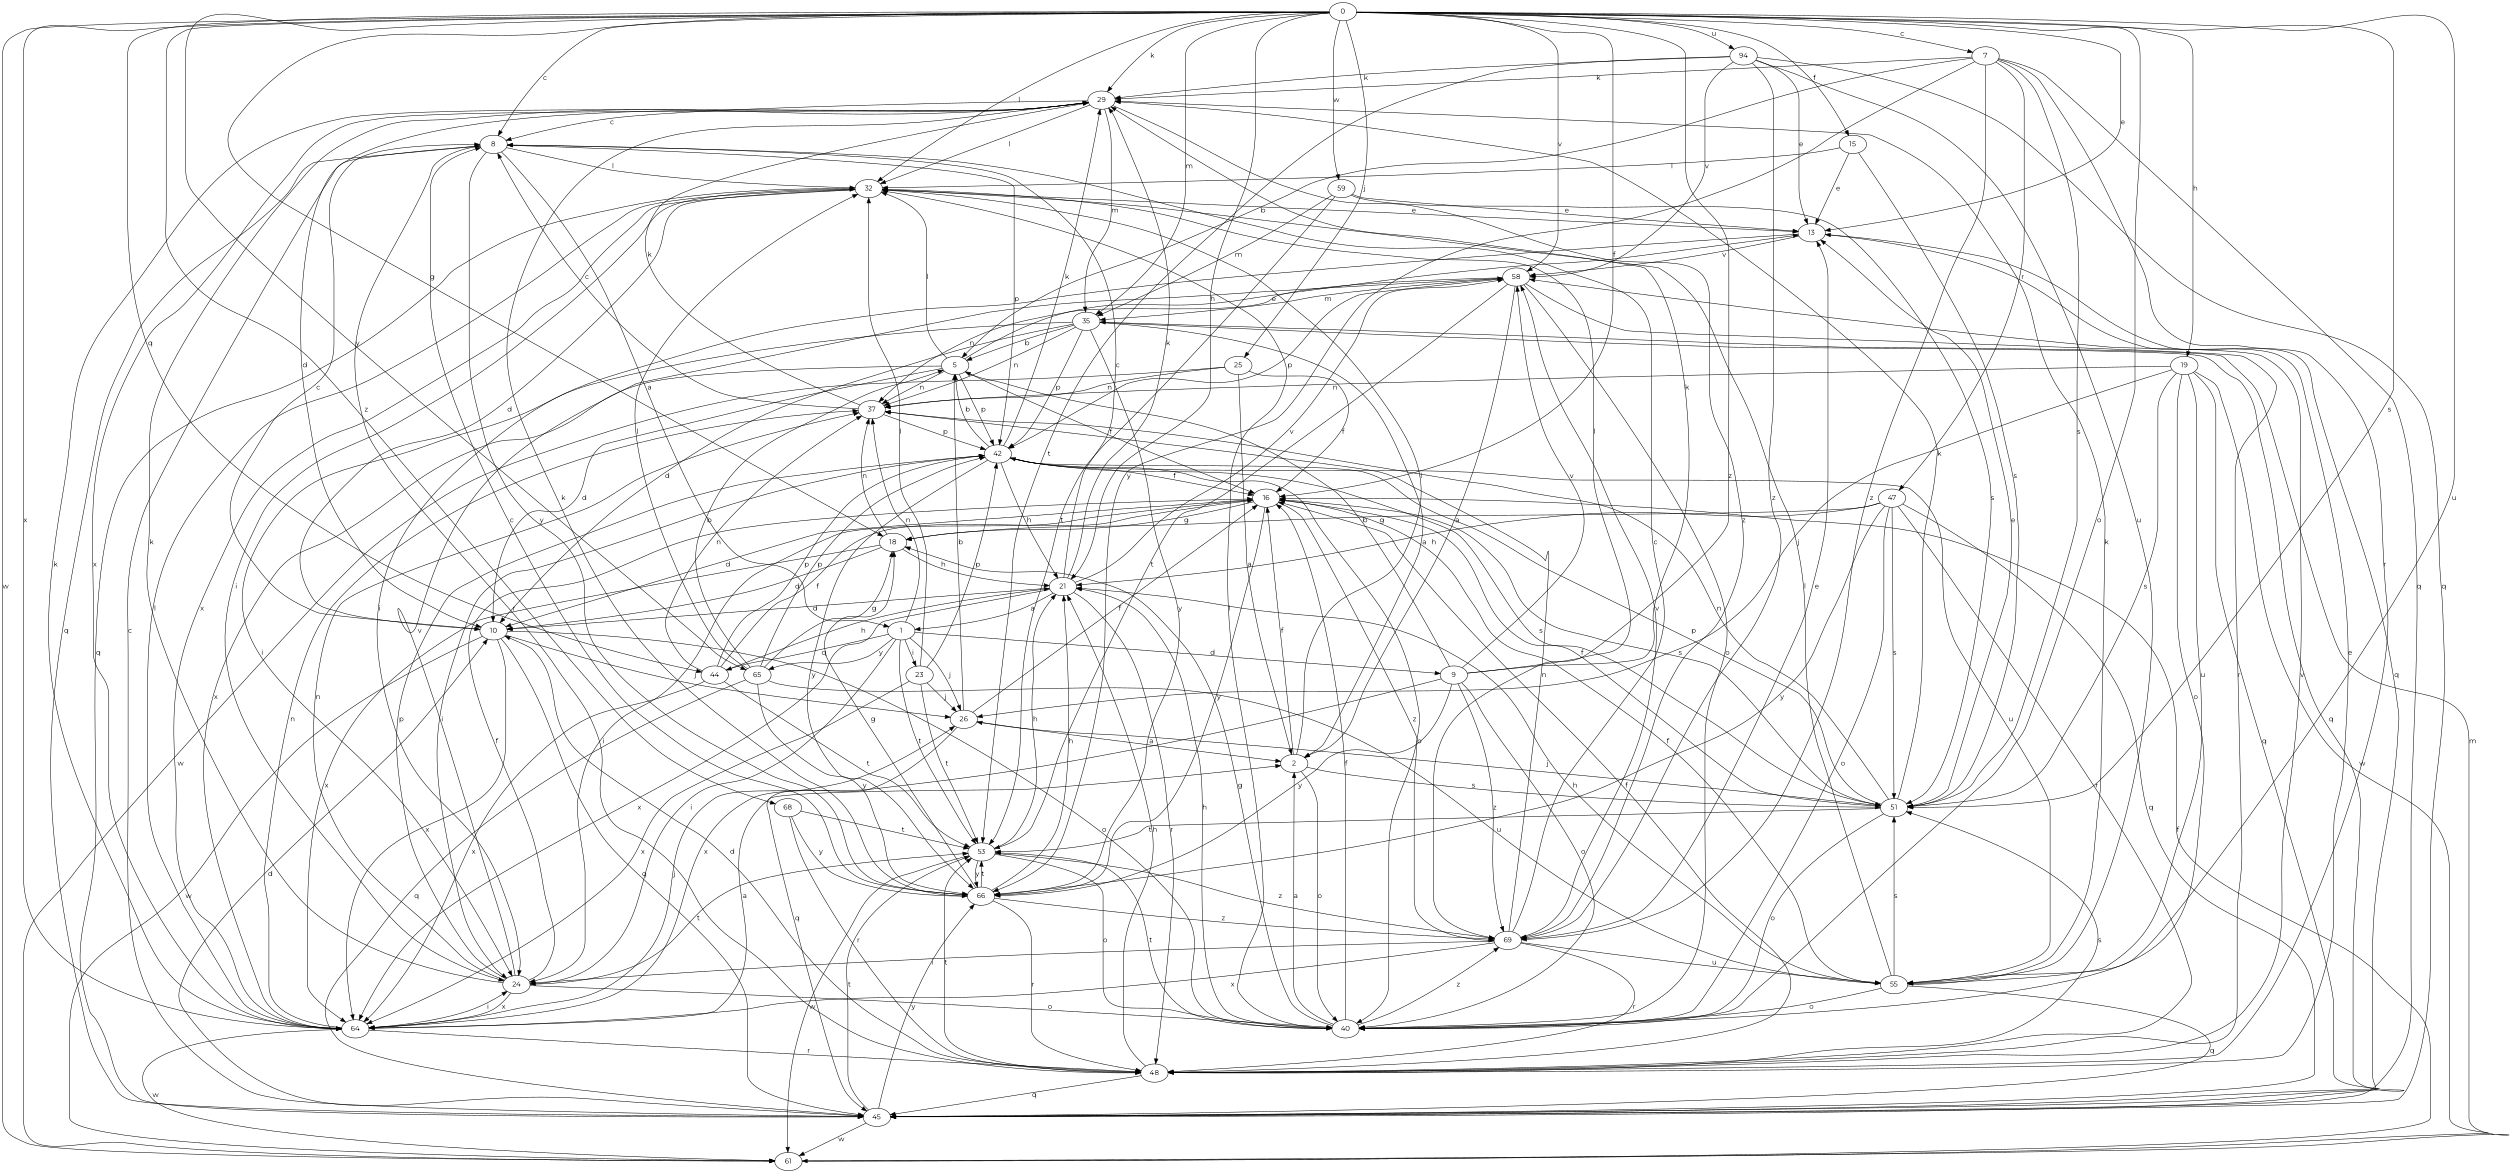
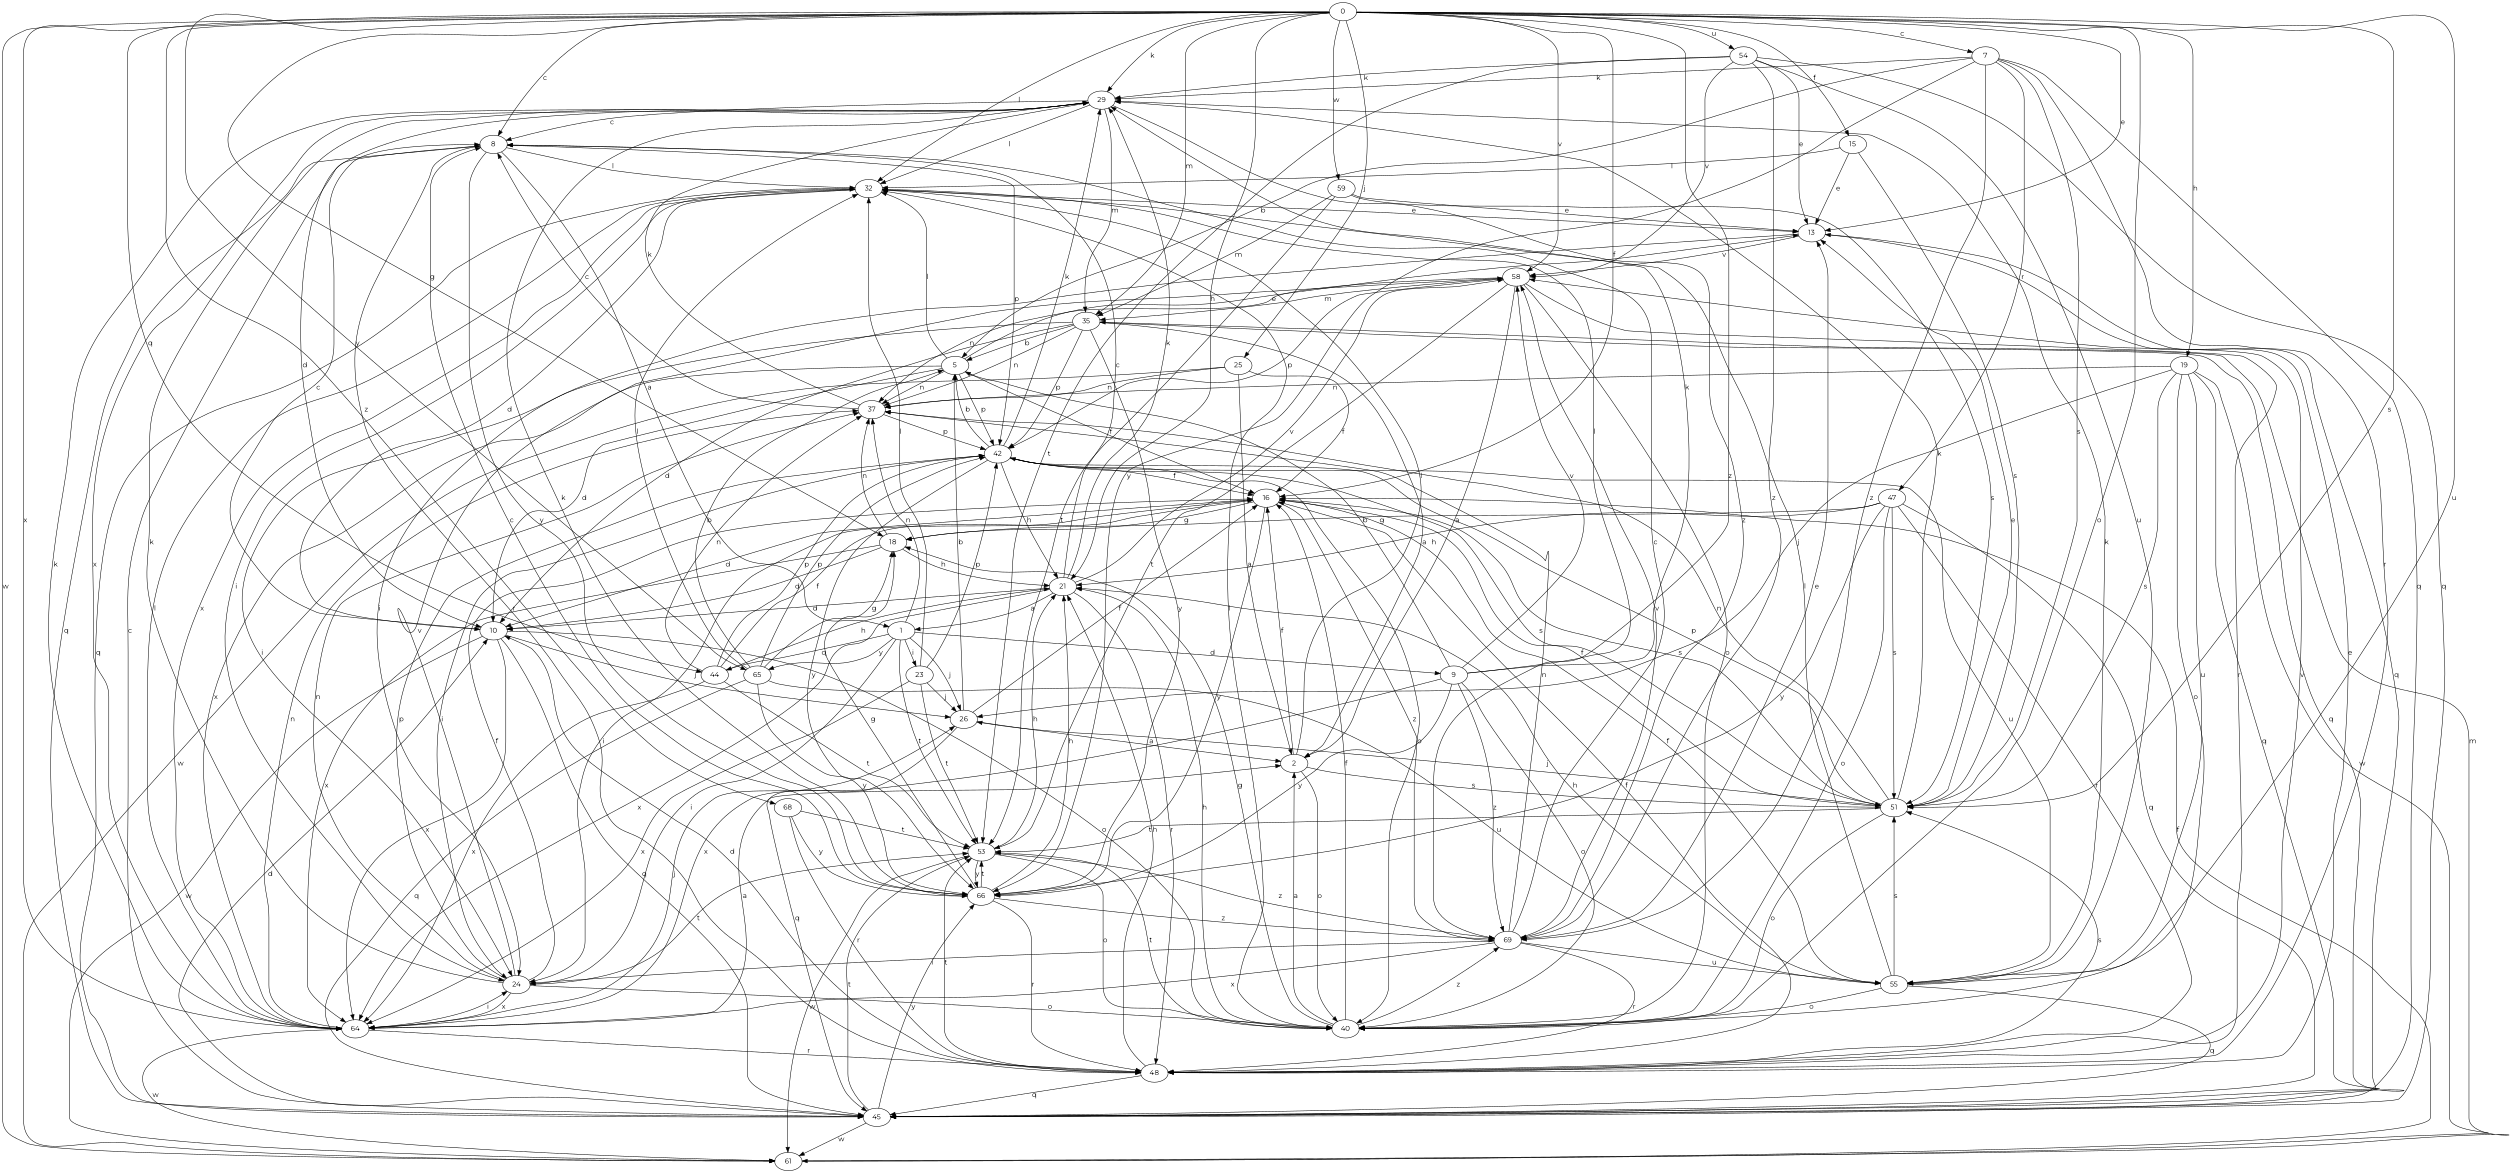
(1744, 56) -> (1744, 56)
